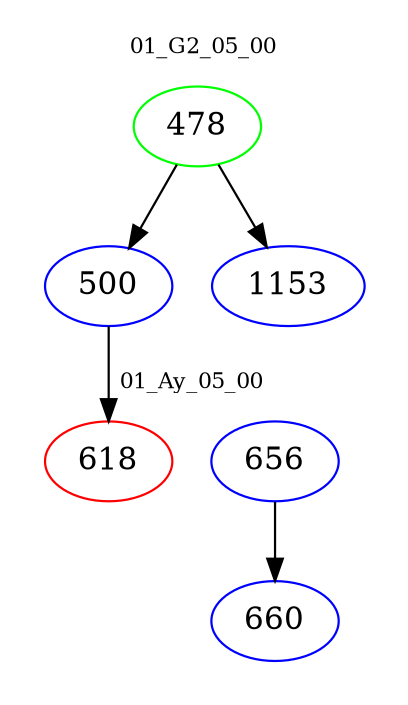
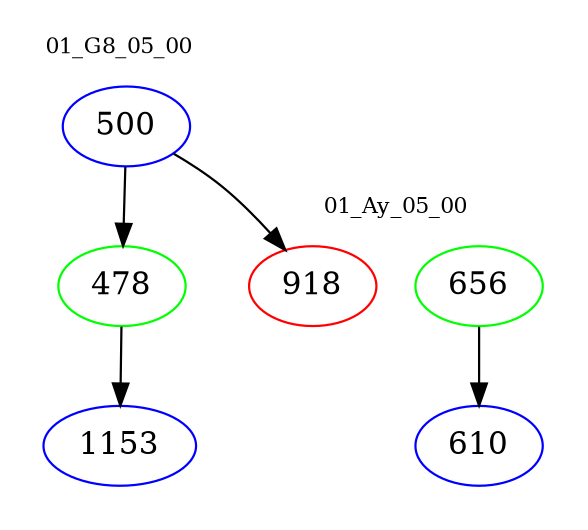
(204, 48) -> (120, 48)
(159, 197) -> (125, 195)
(109, 461) -> (313, 286)
(275, 461) -> (479, 286)
(275, 621) -> (479, 446)
